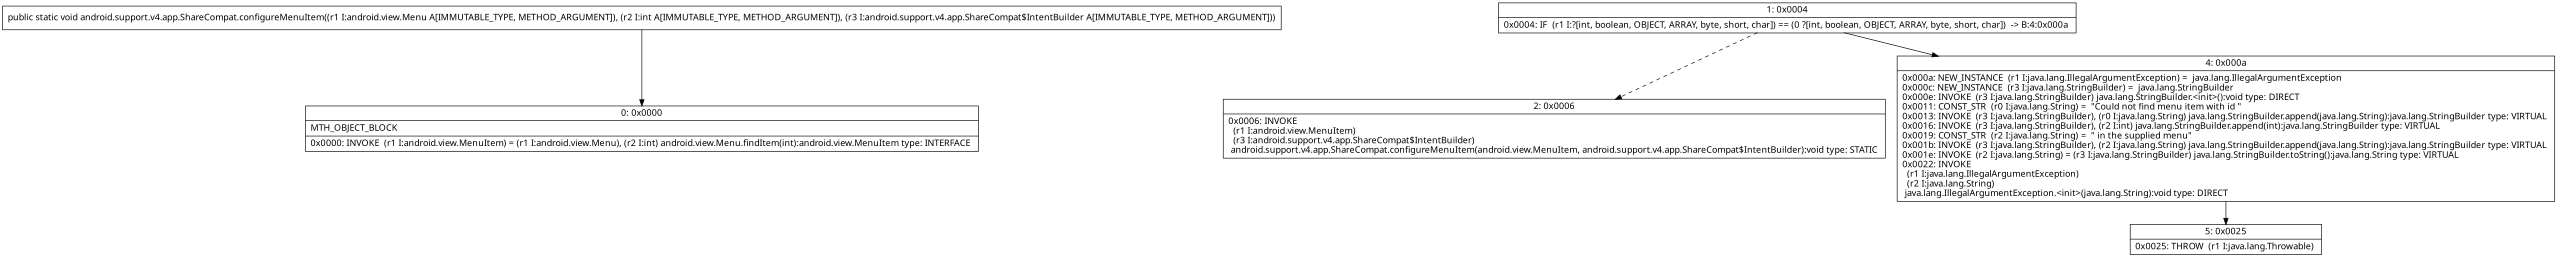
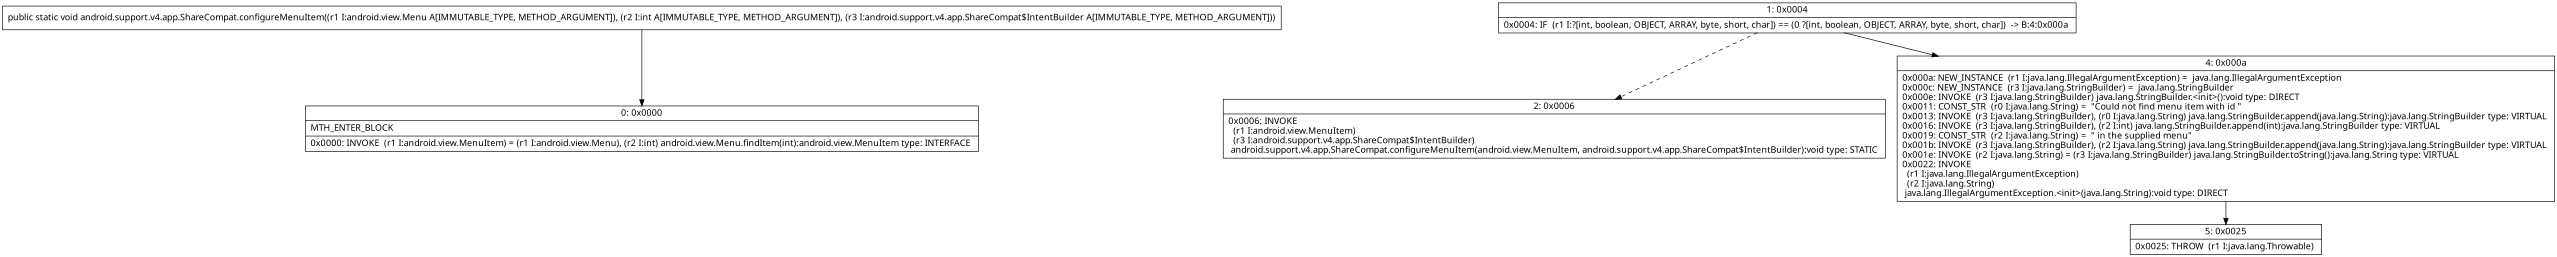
(354, 128) -> (352, 128)
